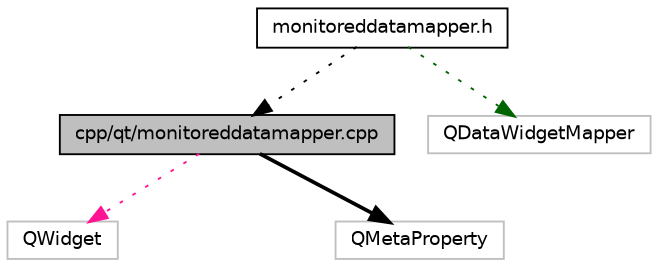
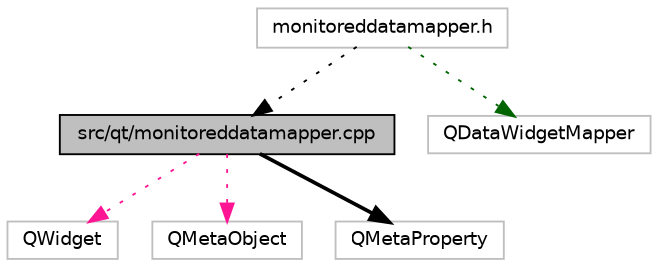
(382, 28) -> (382, 28)
(227, 135) -> (227, 135)
none -> (227, 240)
